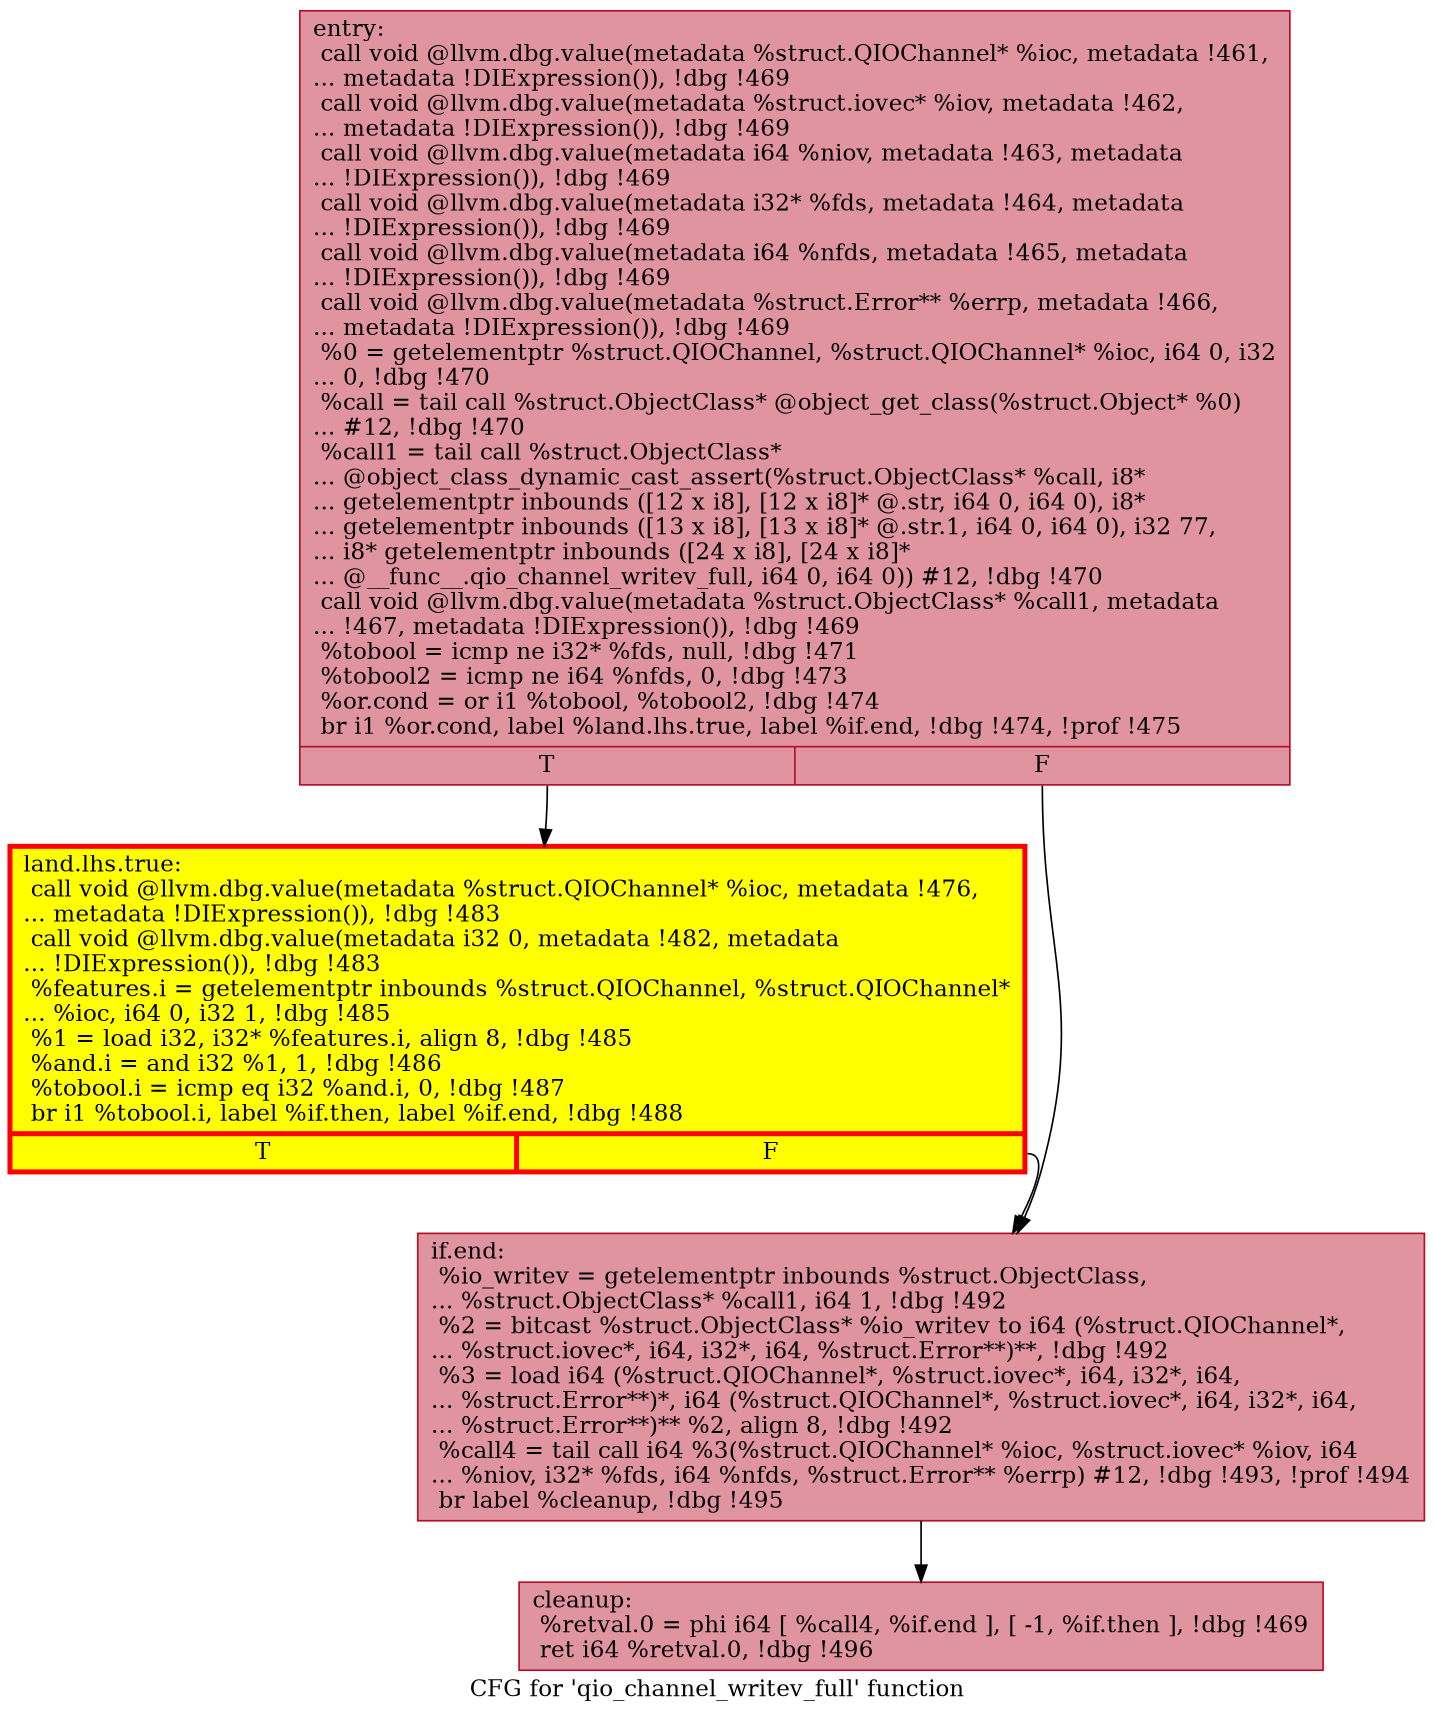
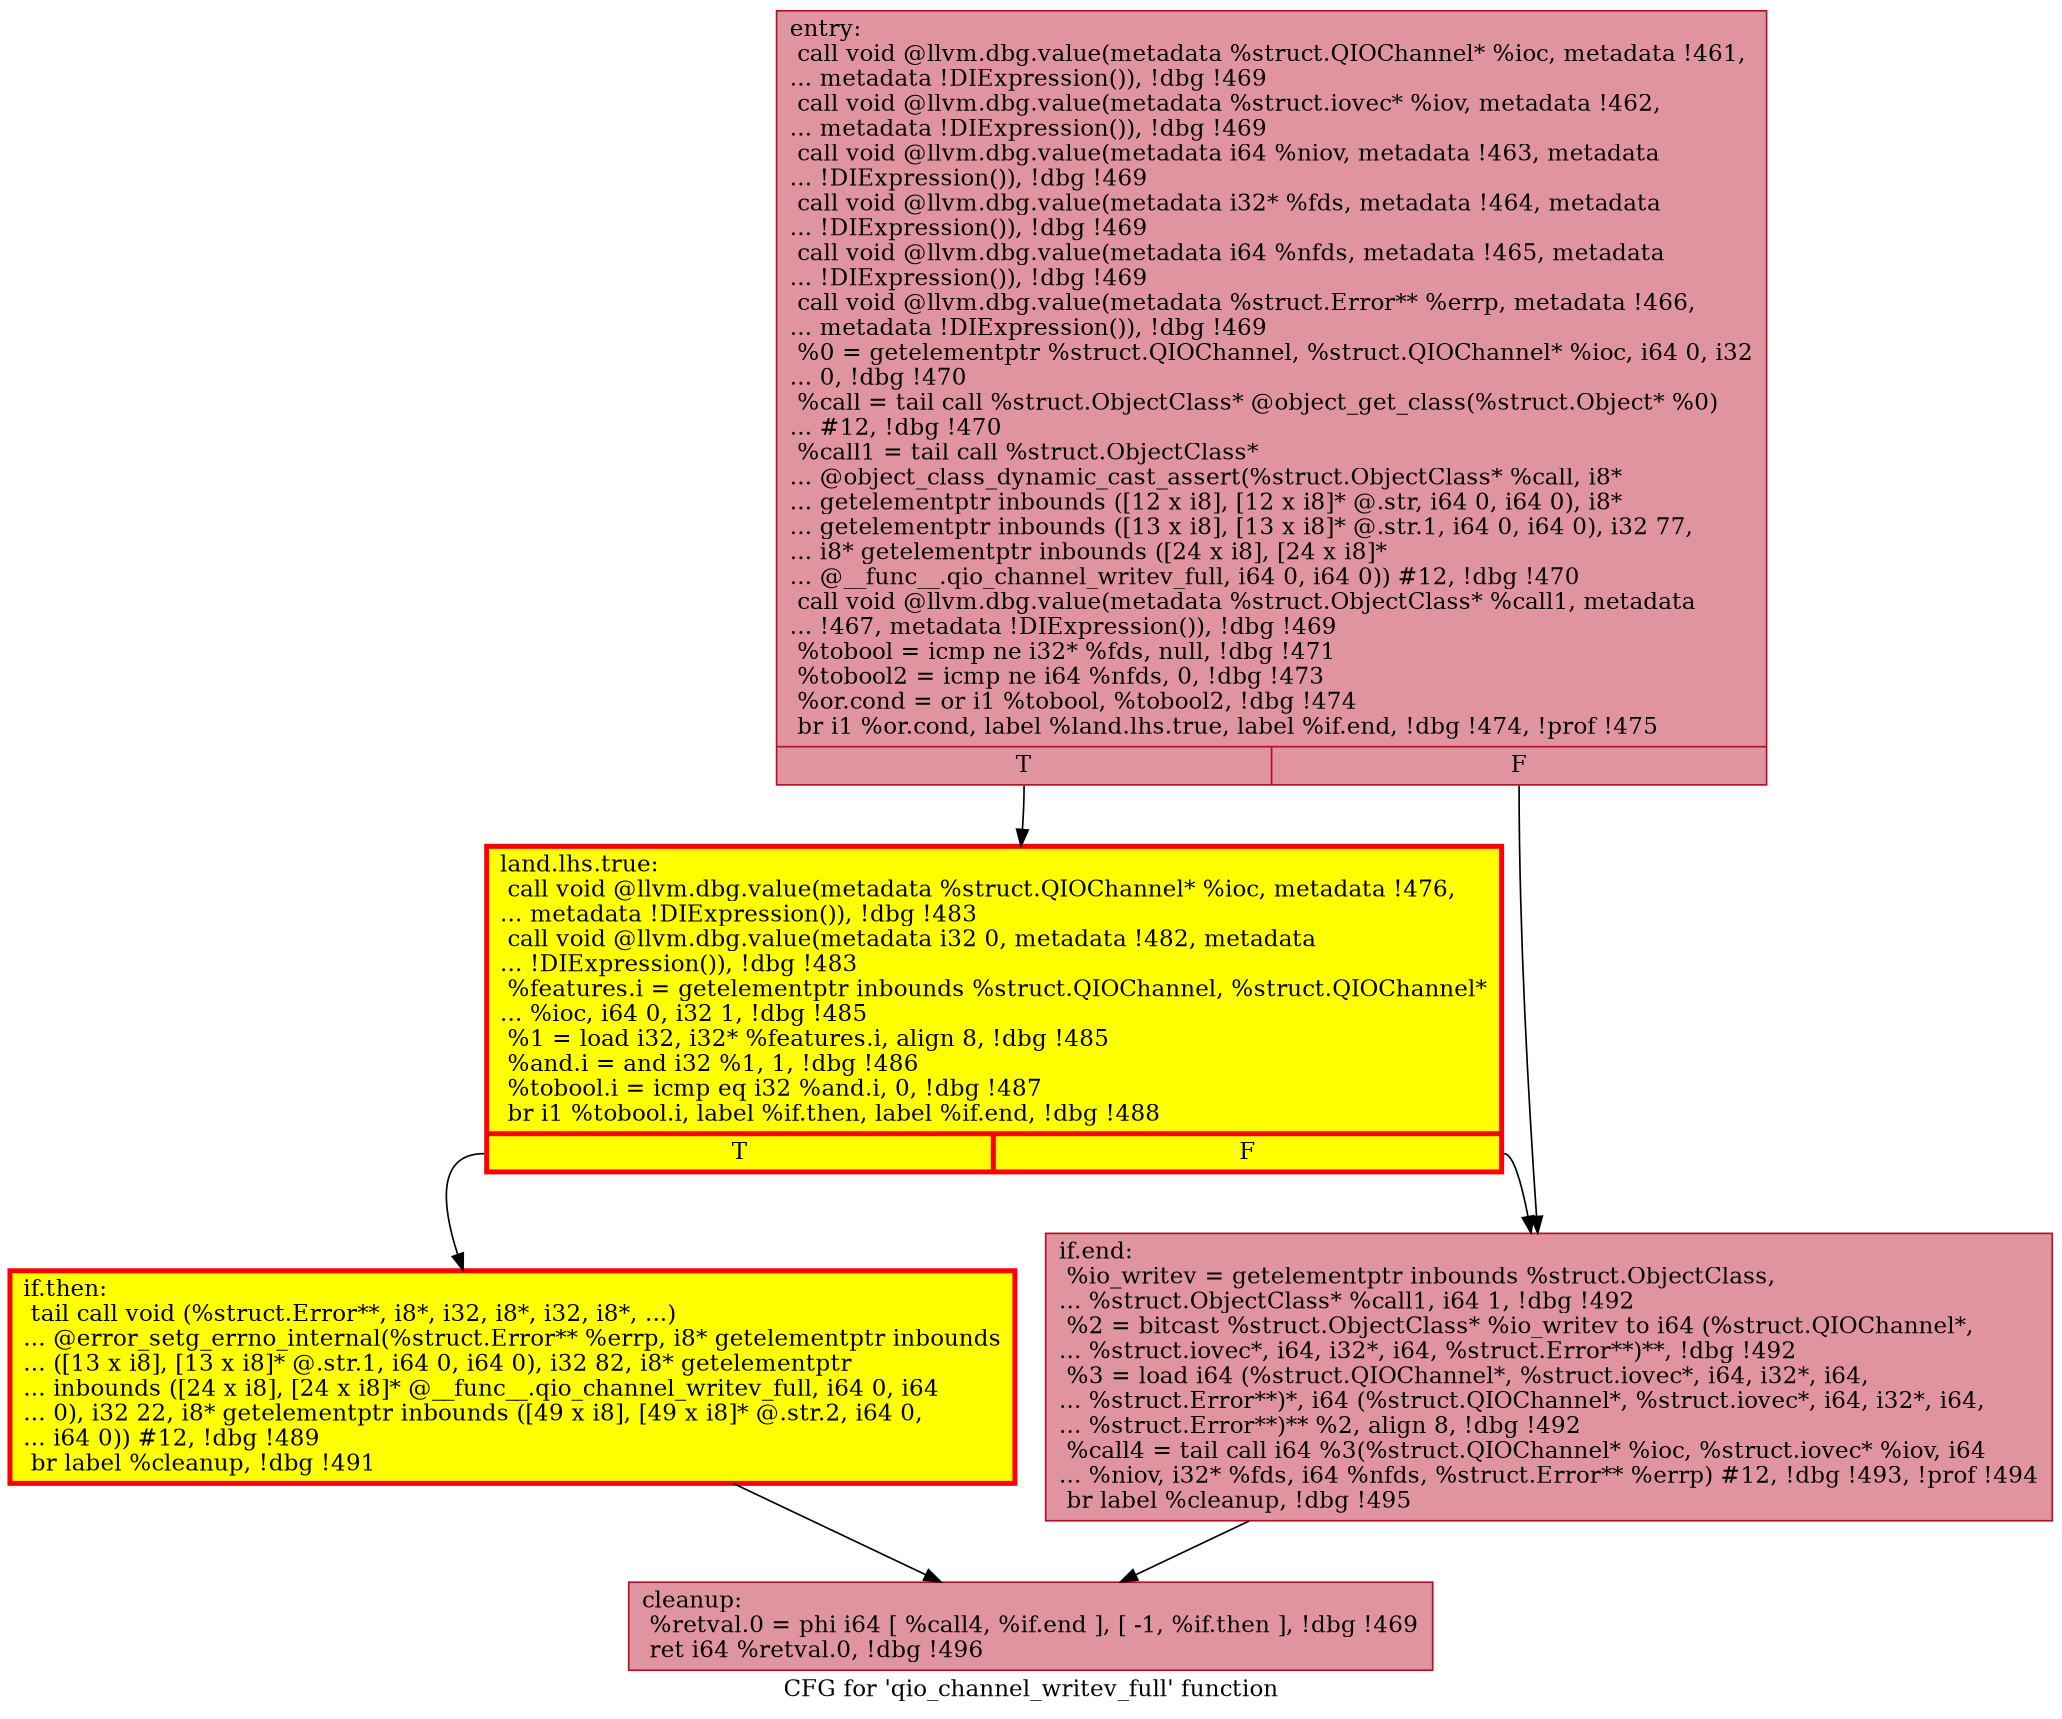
none -> (512, 1377)
